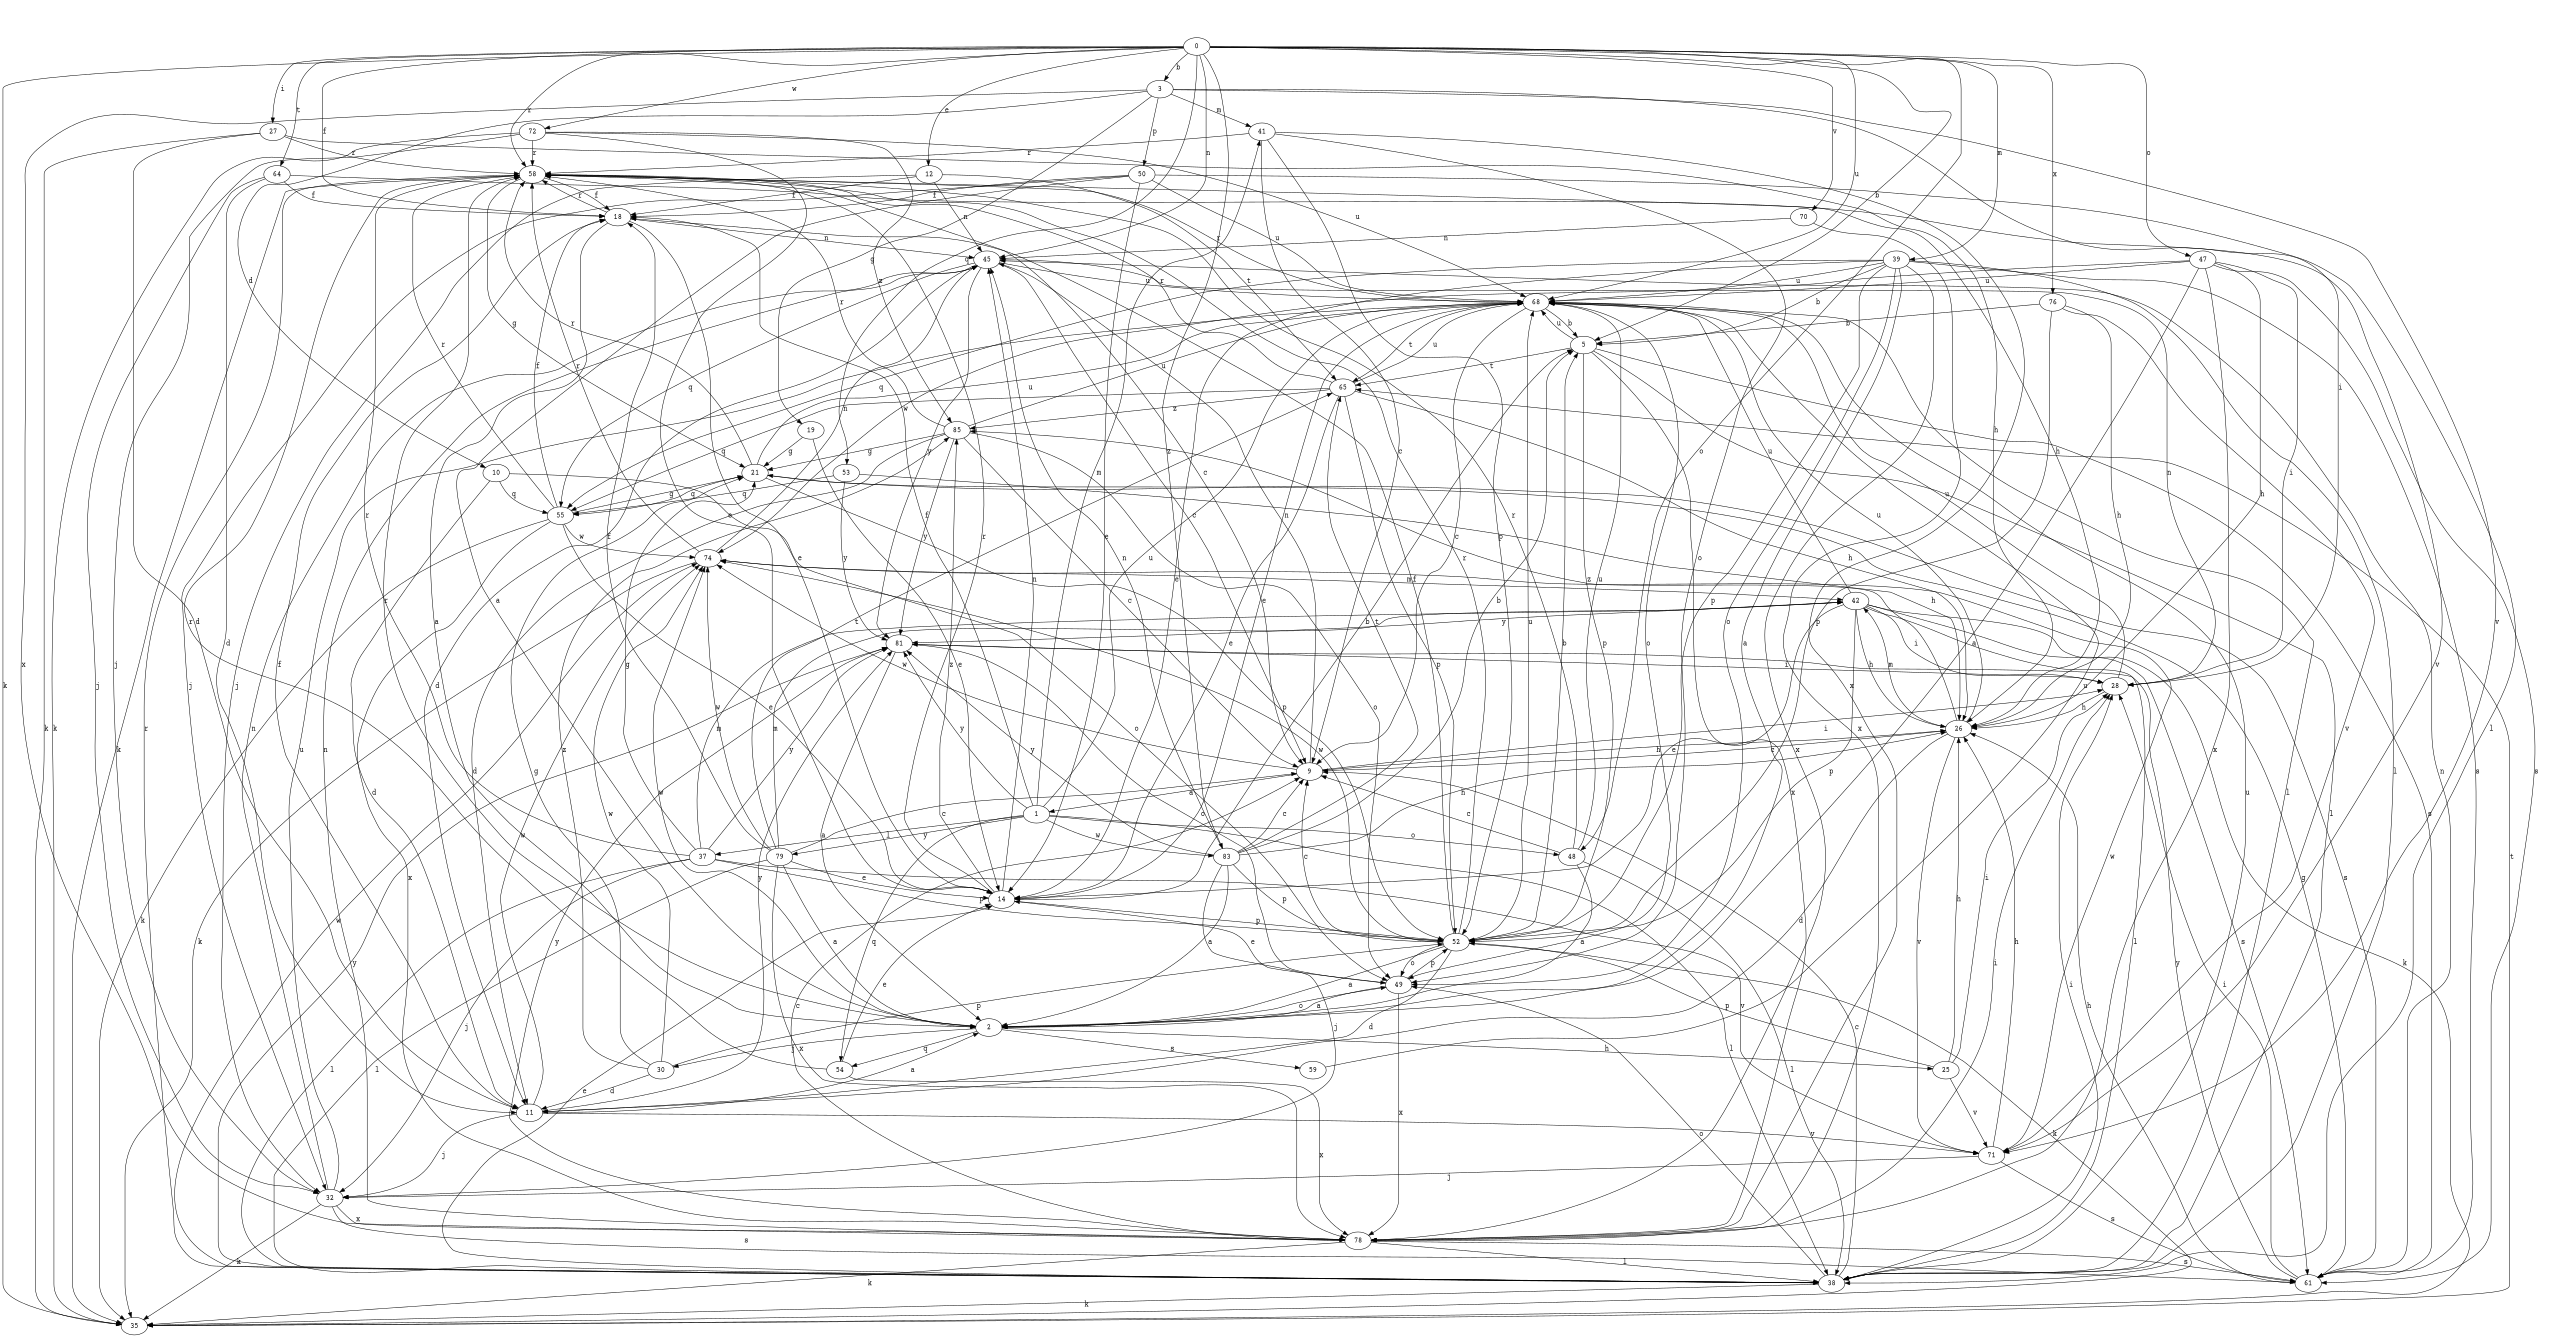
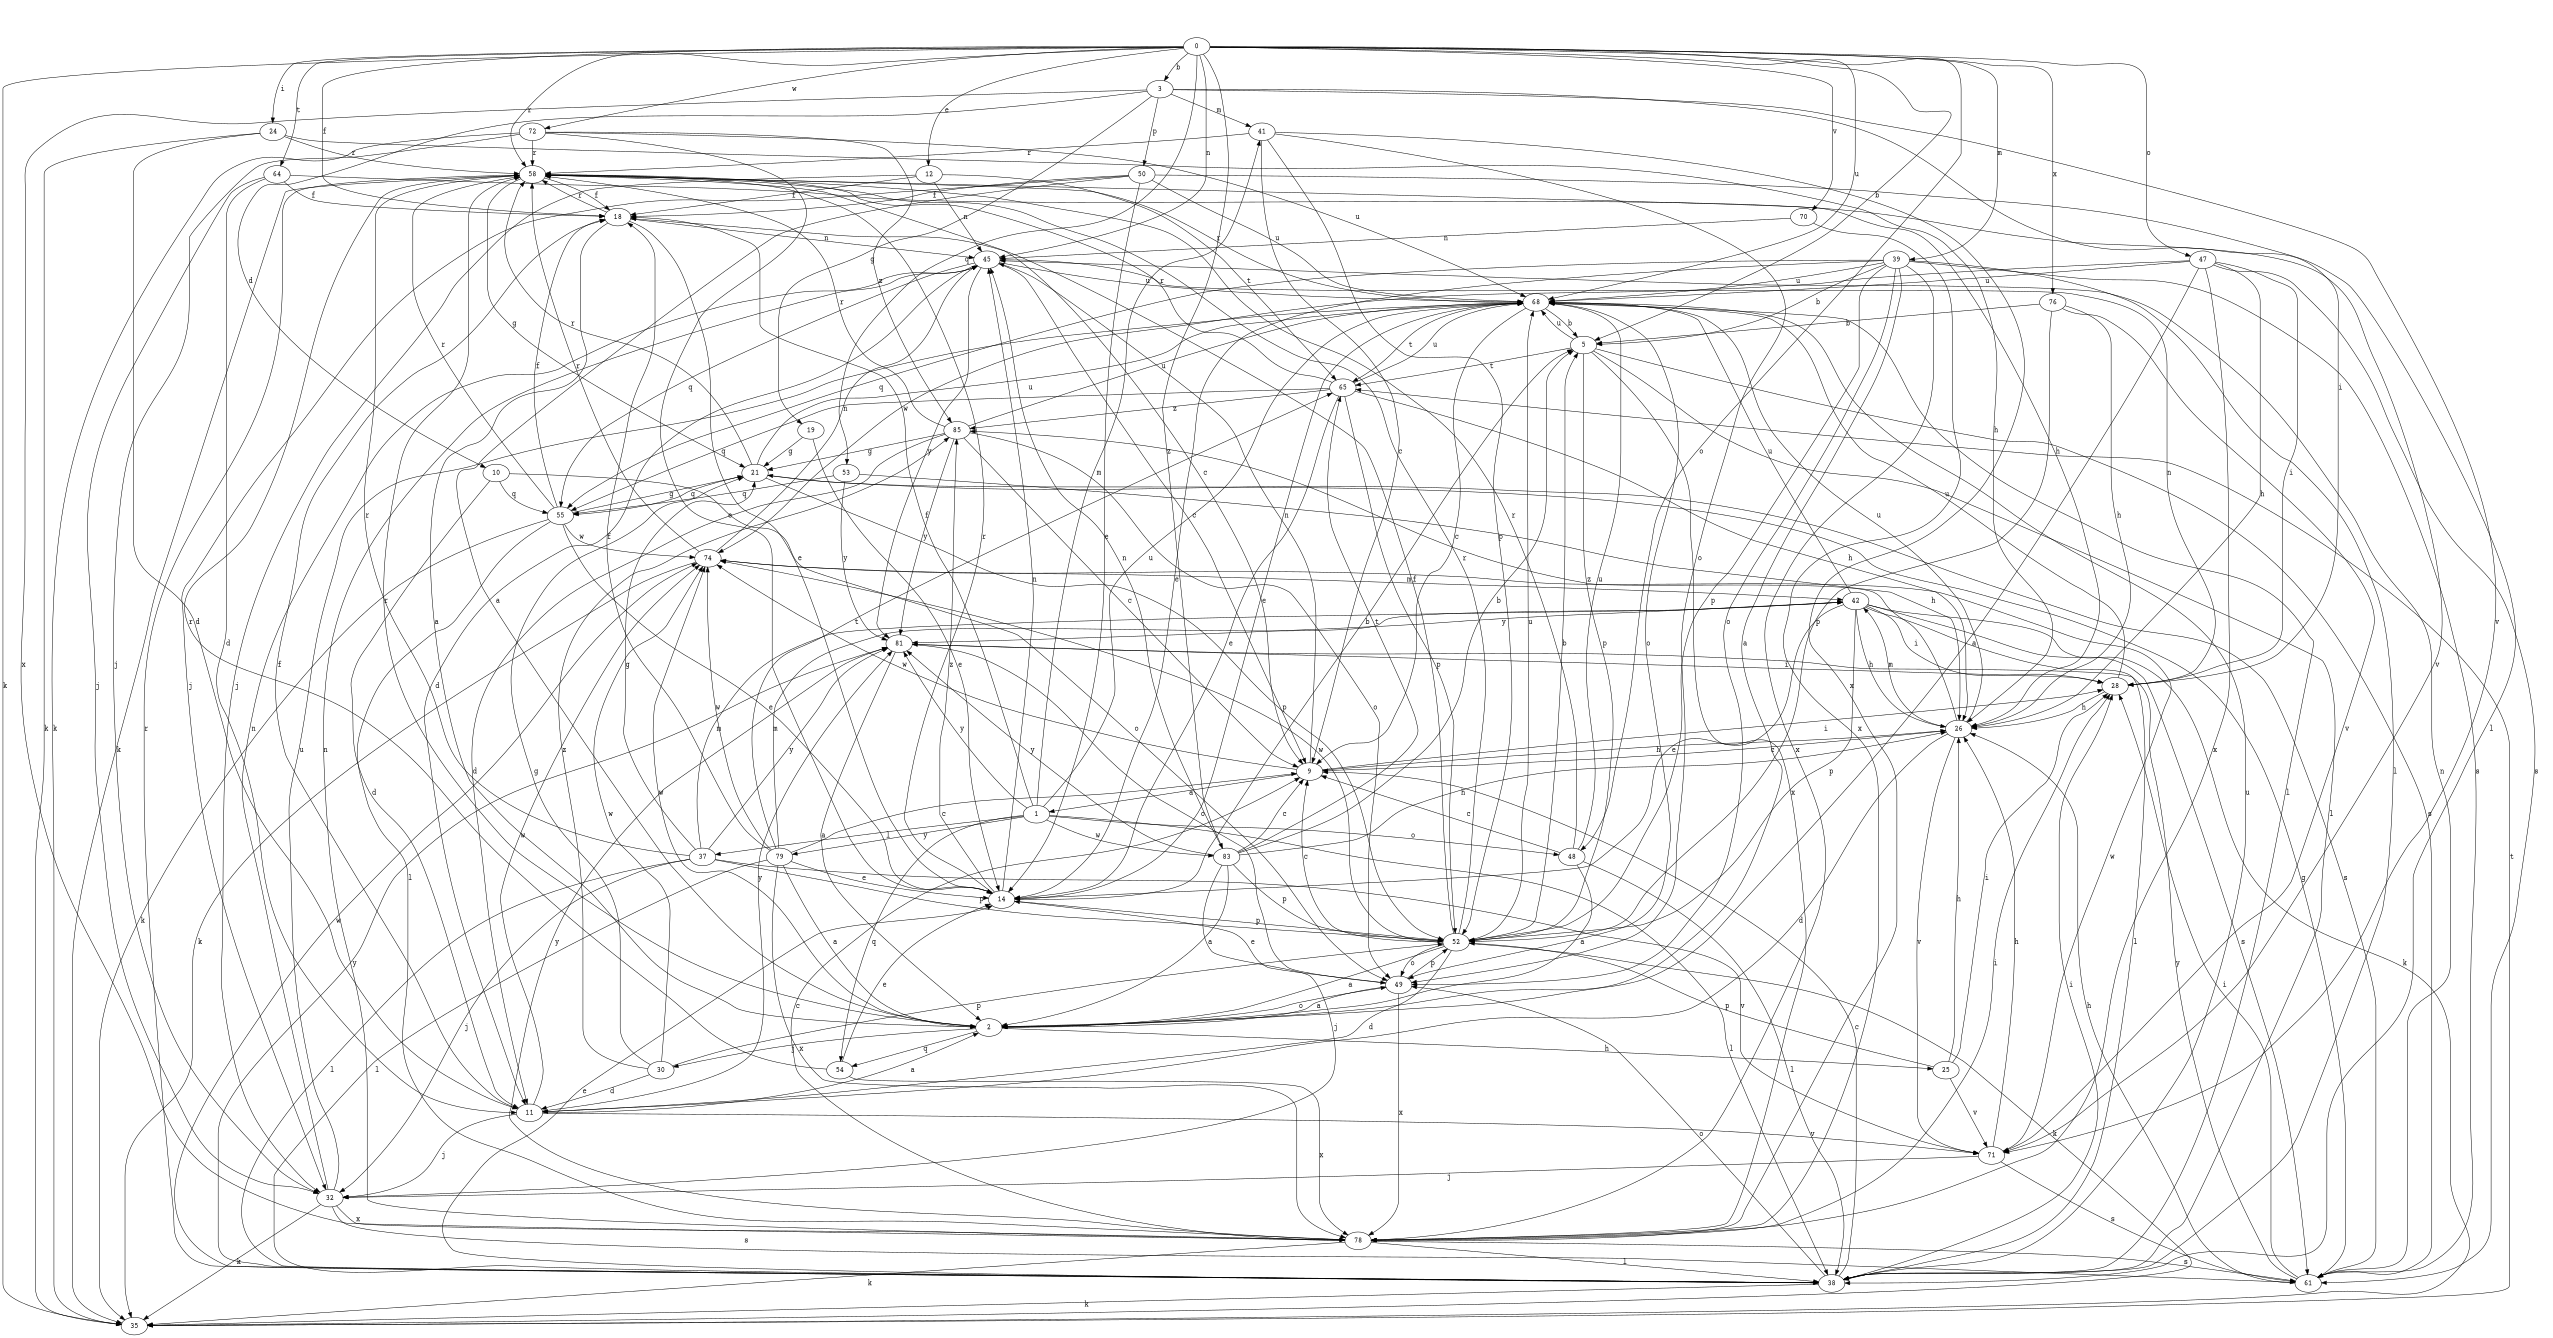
(273, 132) -> (273, 132)
(410, 878) -> (410, 878)
(1313, 1070) -> none
